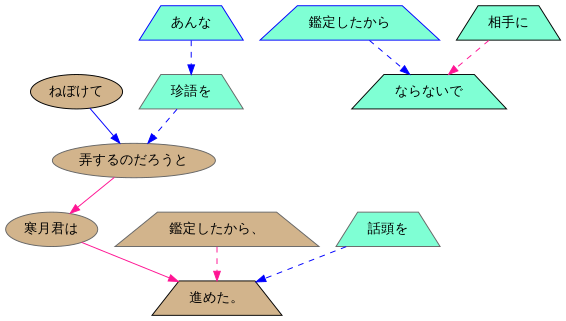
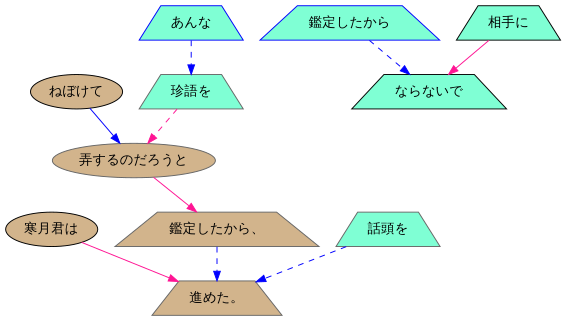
(472, 54) -> (472, 54)
(166, 123) -> (166, 123)
(96, 192) -> (171, 192)
(52, 229) -> (52, 229)
(217, 259) -> (217, 259)
(217, 298) -> (217, 298)
